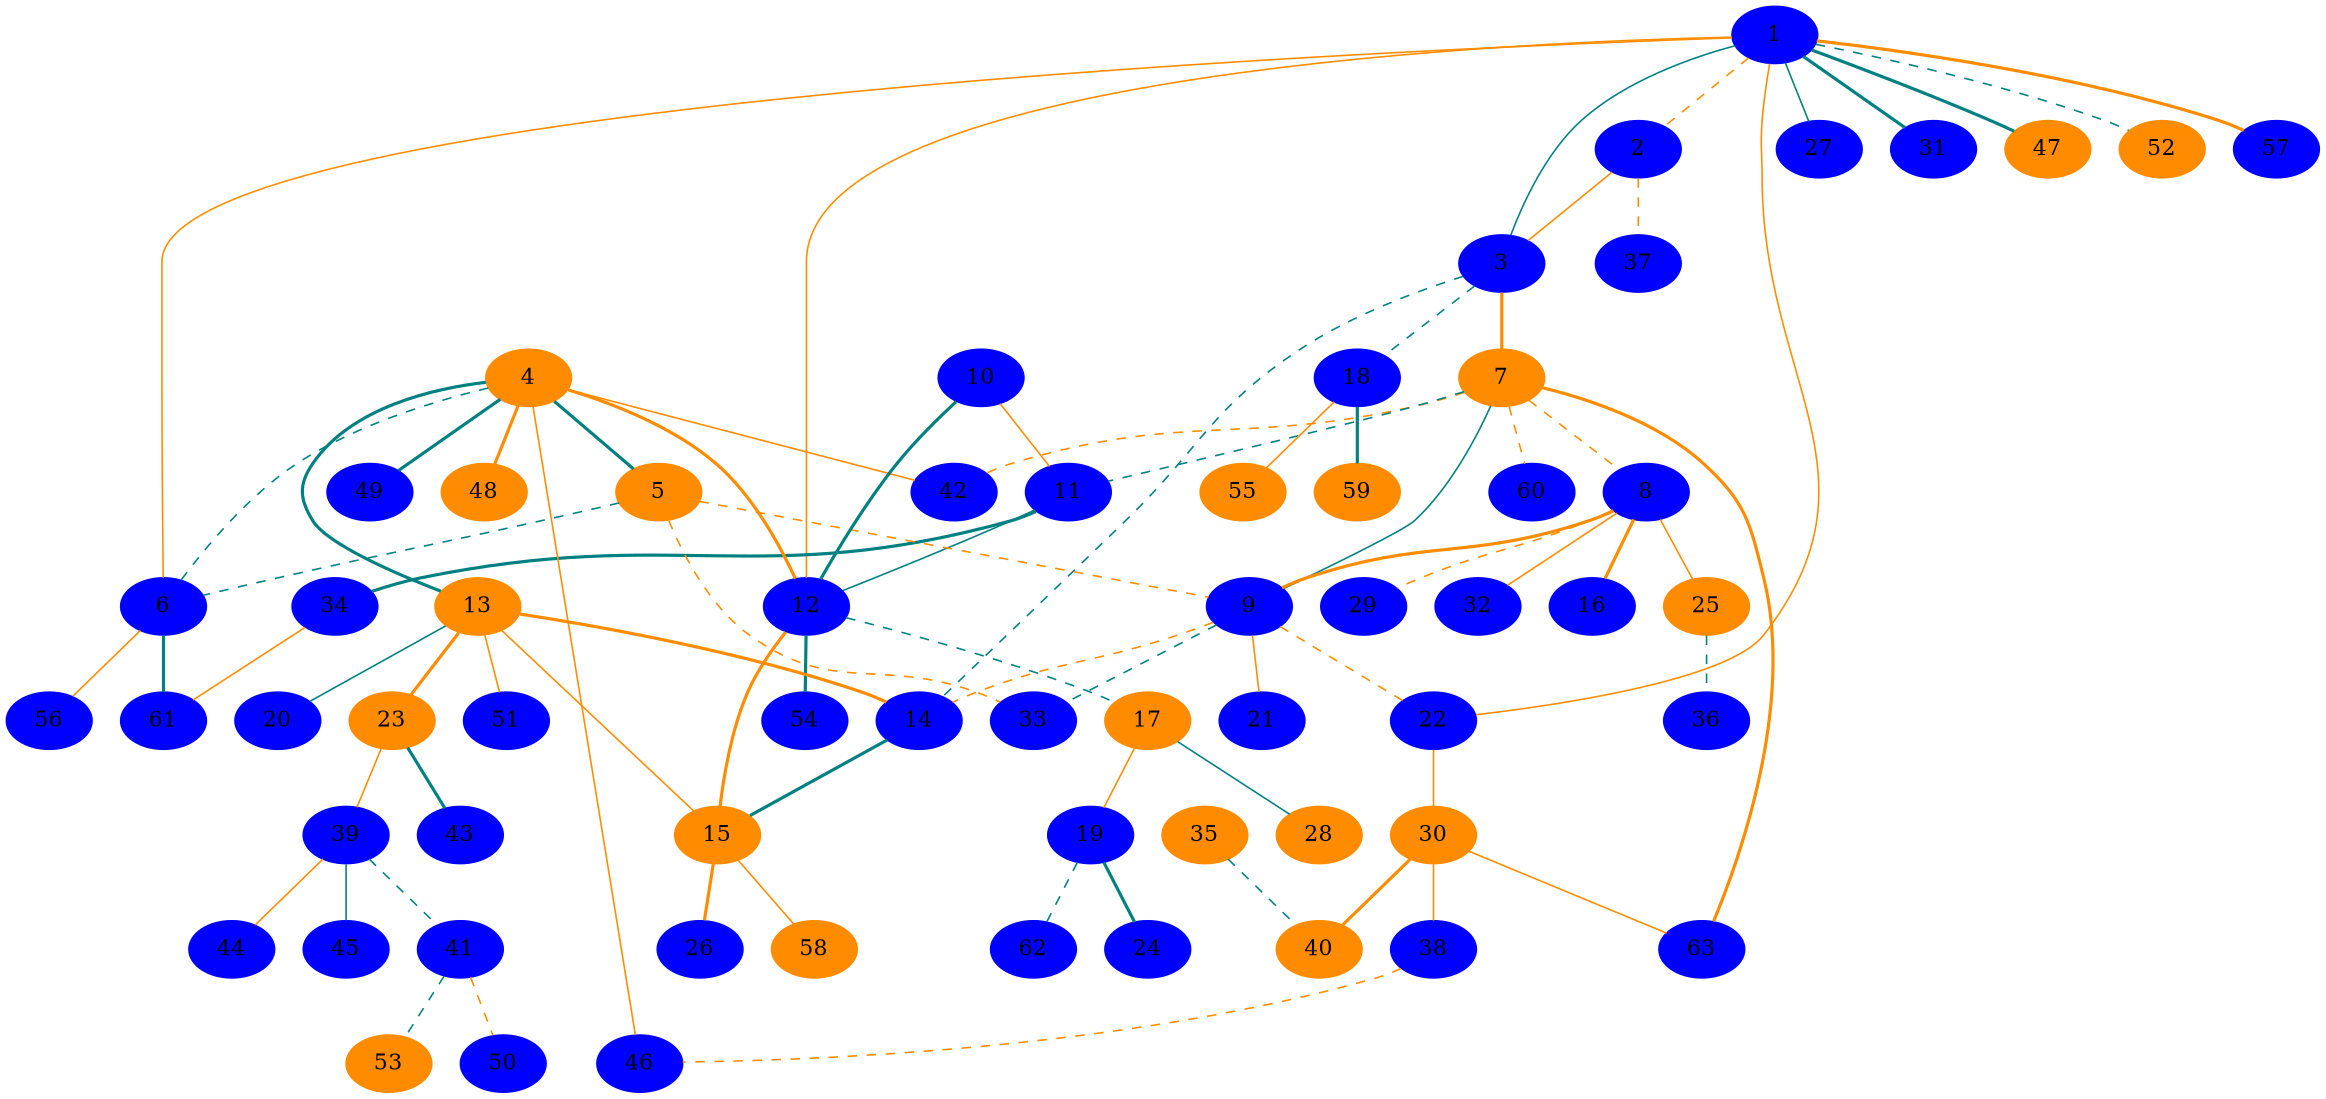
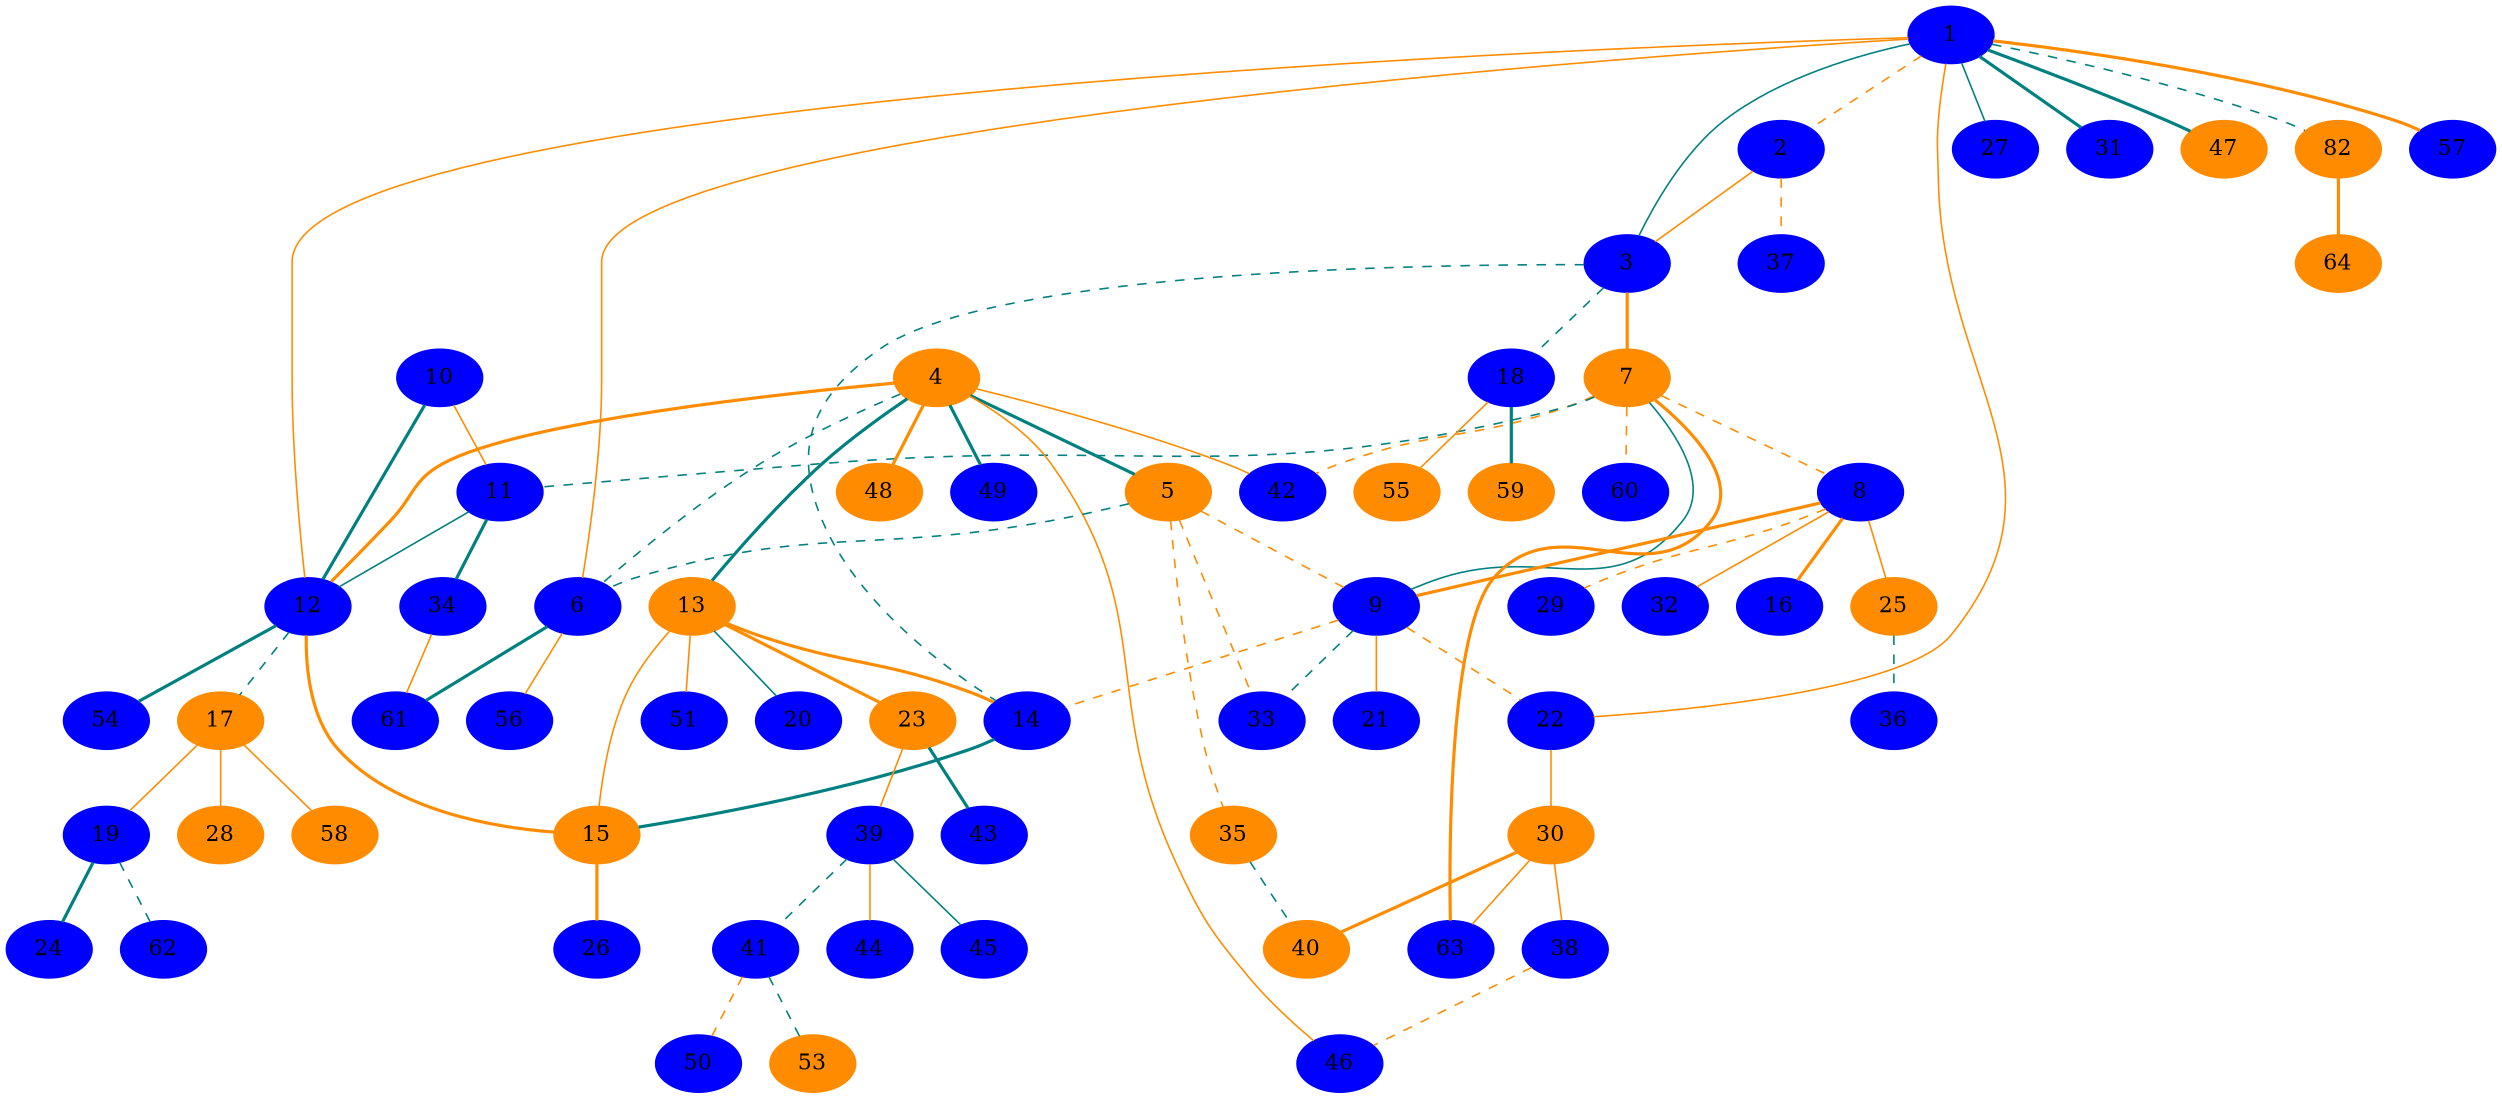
(2162, 149) -> (2338, 149)
none -> (2338, 264)
none -> (1186, 651)
(1234, 778) -> (221, 778)
(766, 892) -> (278, 778)
